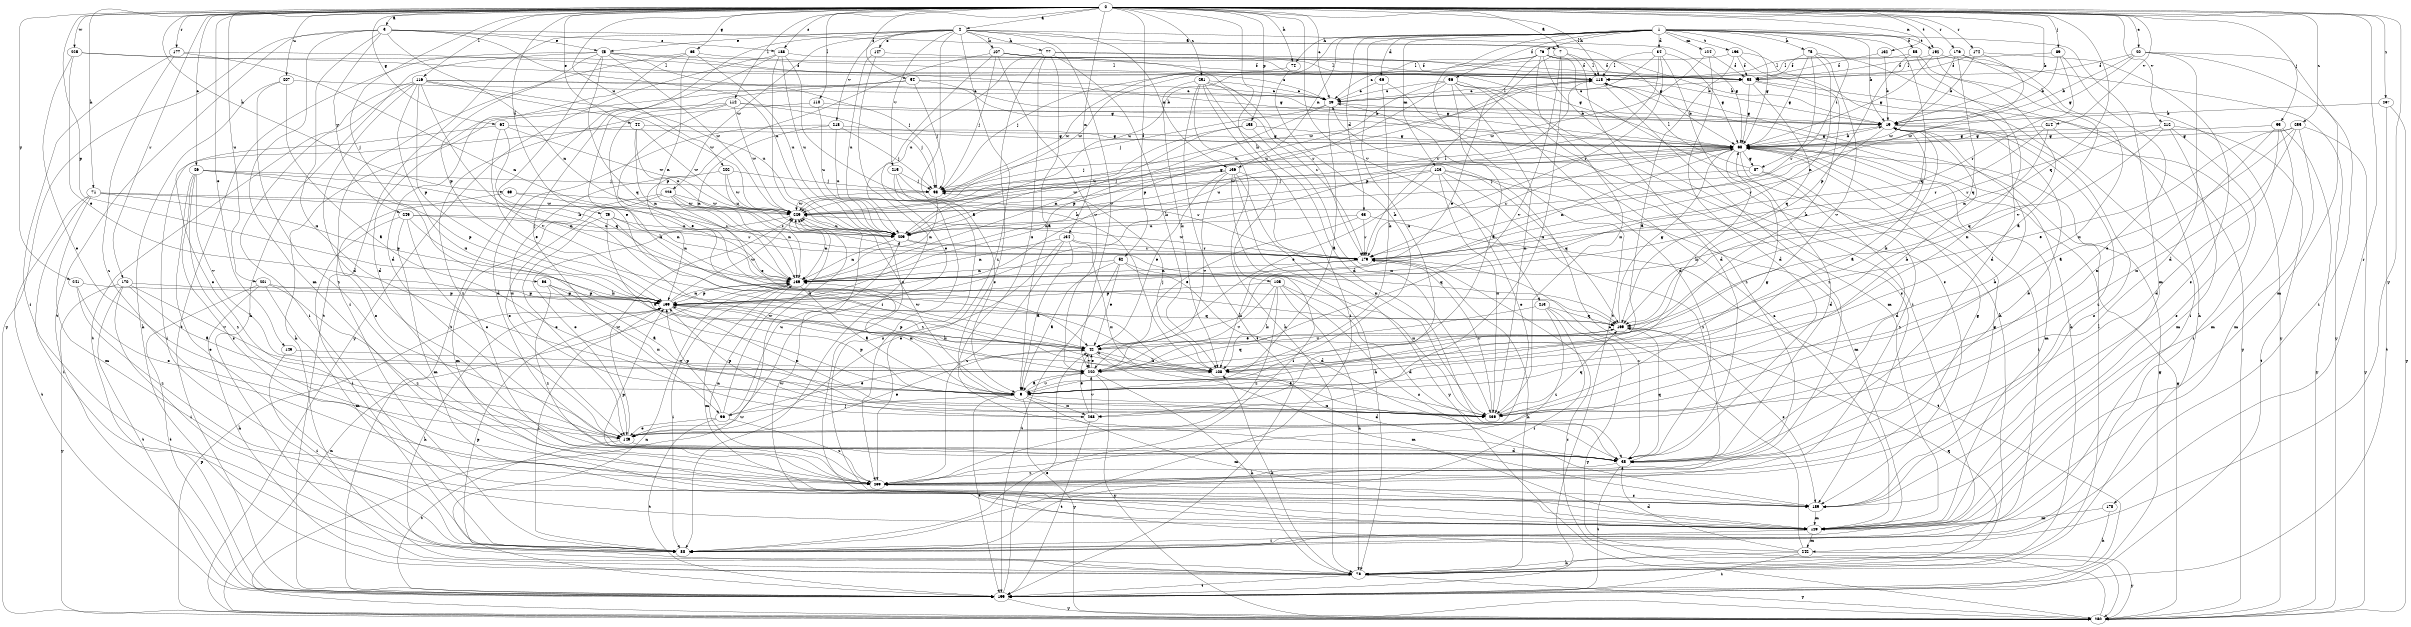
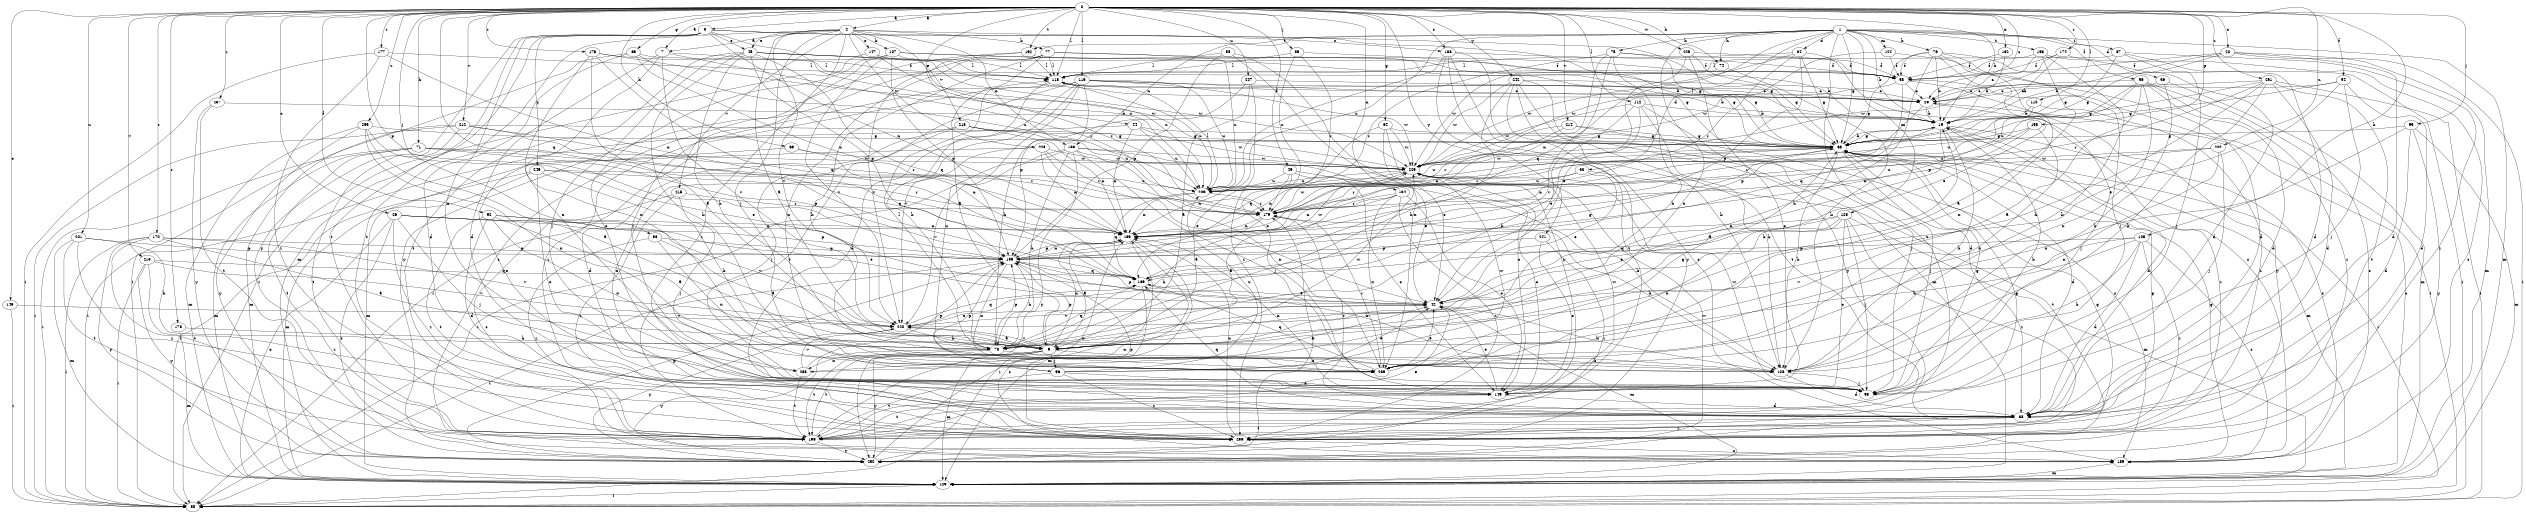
(1790, 30) -> none
(1747, 158) -> (1971, 122)
(1264, 354) -> none
(1810, 540) -> (1821, 472)
